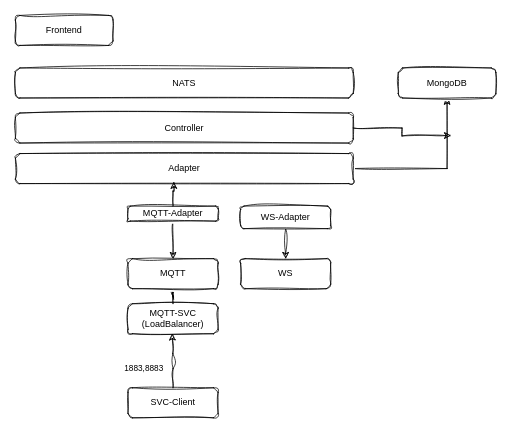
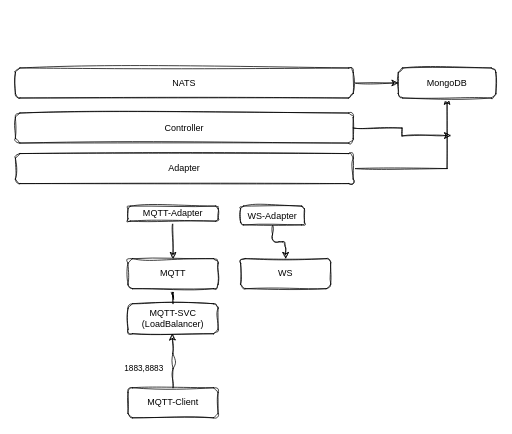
(64, 30) -> none
none -> (374, 83)
(173, 194) -> none
(285, 217) -> (272, 215)
(173, 402) -> (173, 402)
